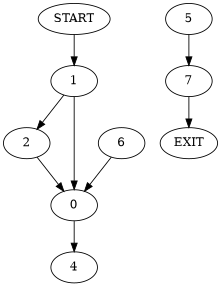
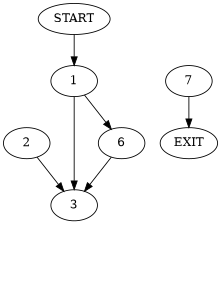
(189, 19) -> none
(53, 109) -> (95, 109)
(74, 205) -> (74, 205)
(74, 267) -> none
